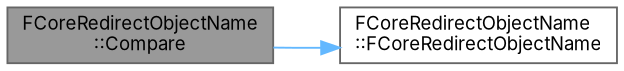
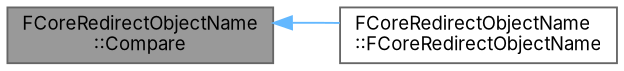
(297, 48) -> (316, 23)
